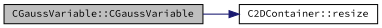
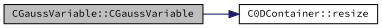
(308, 14) -> (308, 14)
